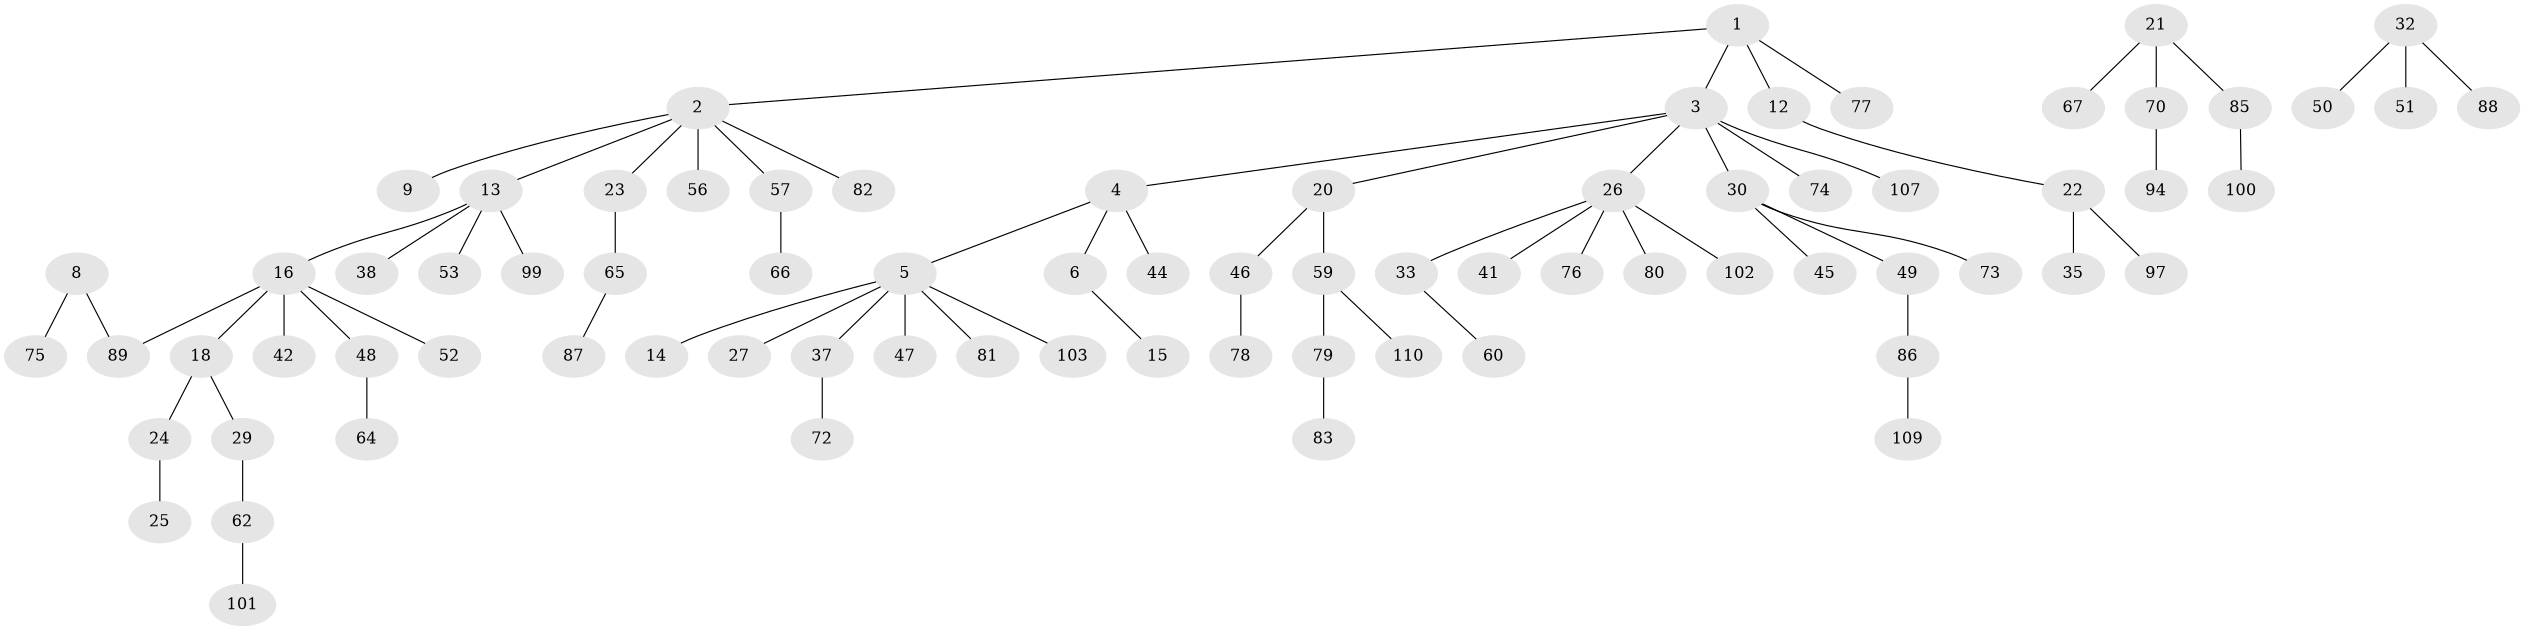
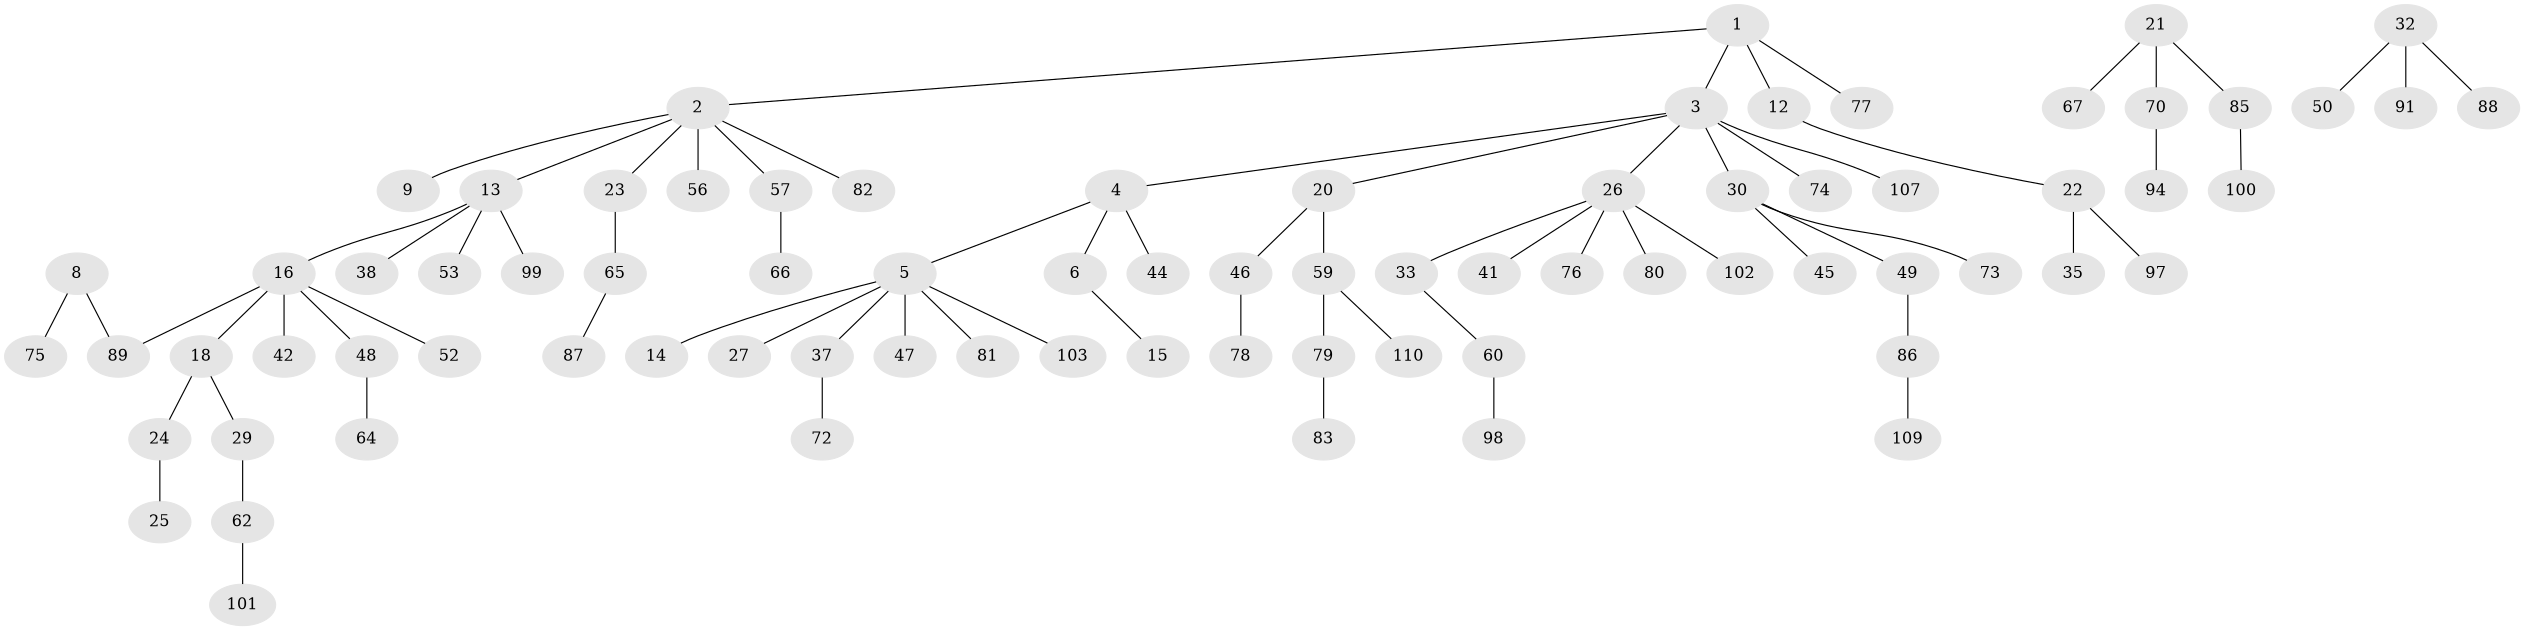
(2406, 108) -> (2406, 108)
none -> (1494, 439)
